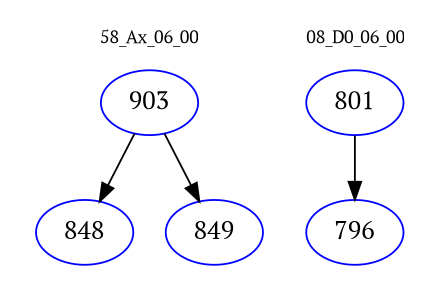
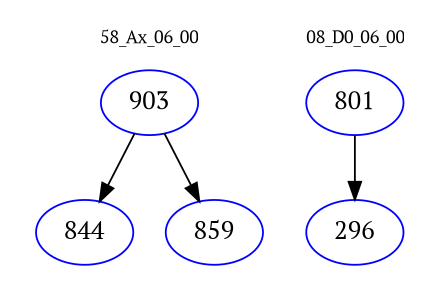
(85, 232) -> (85, 232)
(214, 232) -> (214, 232)
(355, 232) -> (355, 232)
